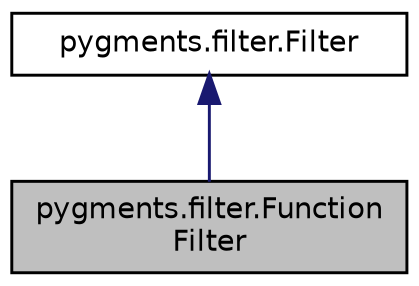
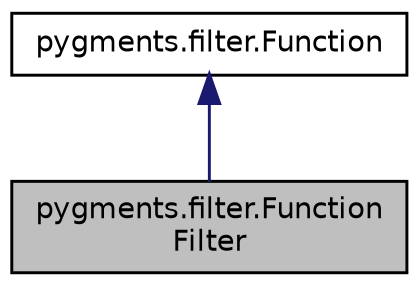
(209, 44) -> (209, 44)
